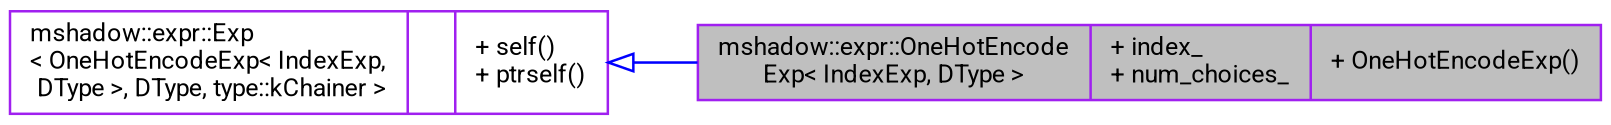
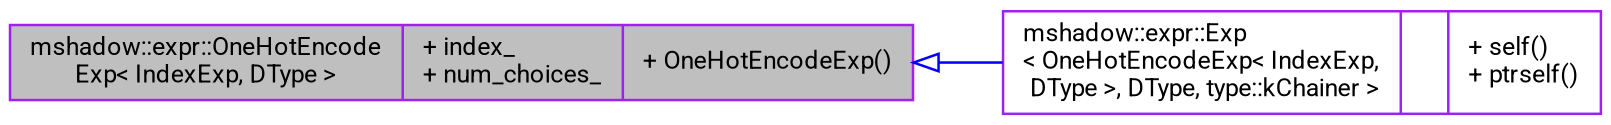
(666, 63) -> (971, 63)
